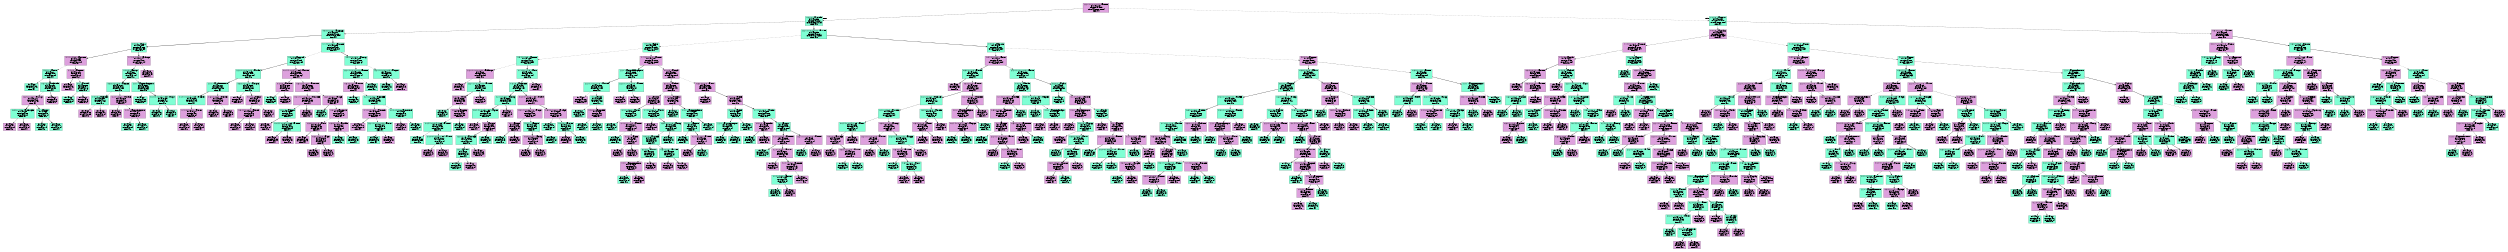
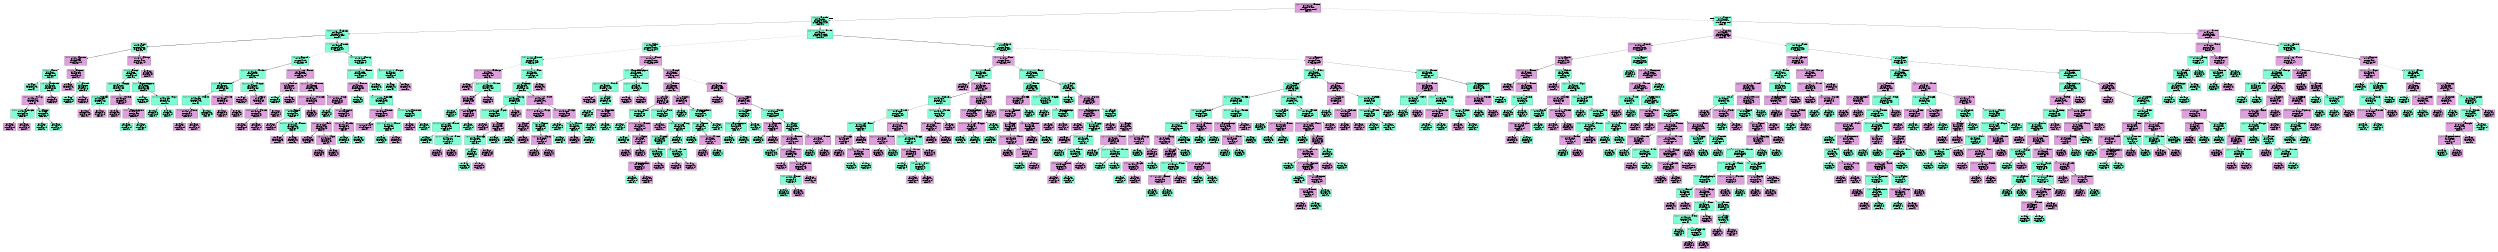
(1535, 100) -> none
none -> (207, 114)
(358, 127) -> (365, 127)
(2300, 140) -> (2290, 140)
none -> (1857, 193)
(1716, 219) -> none
